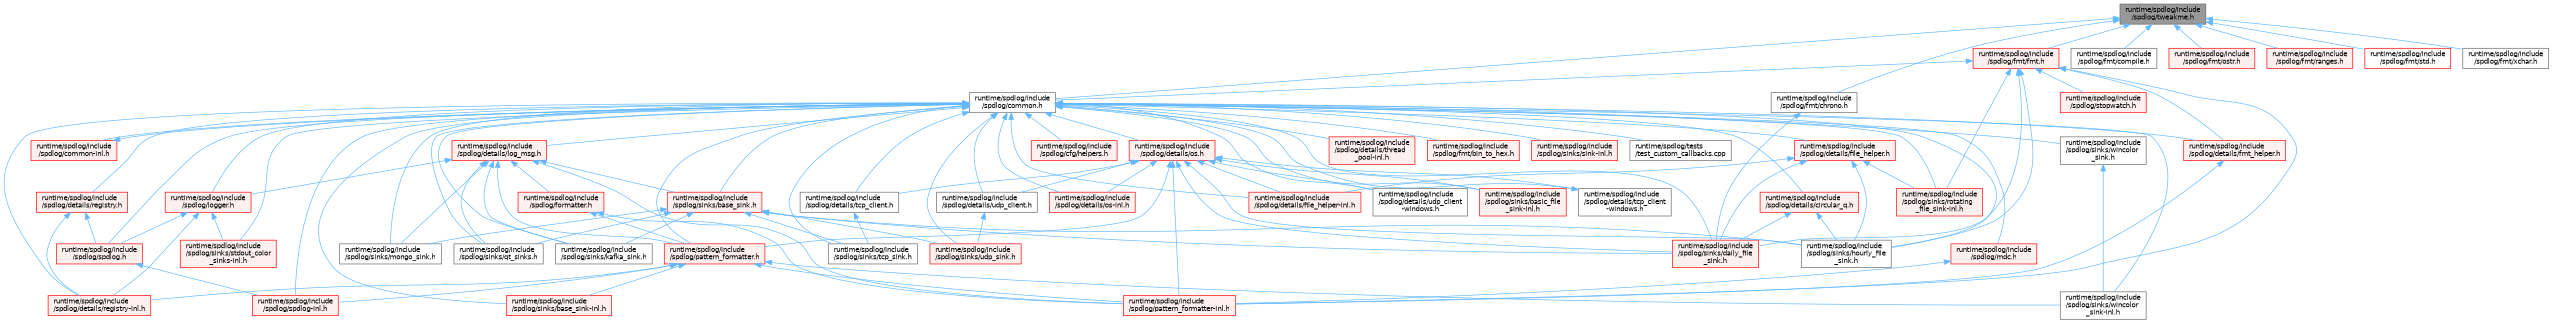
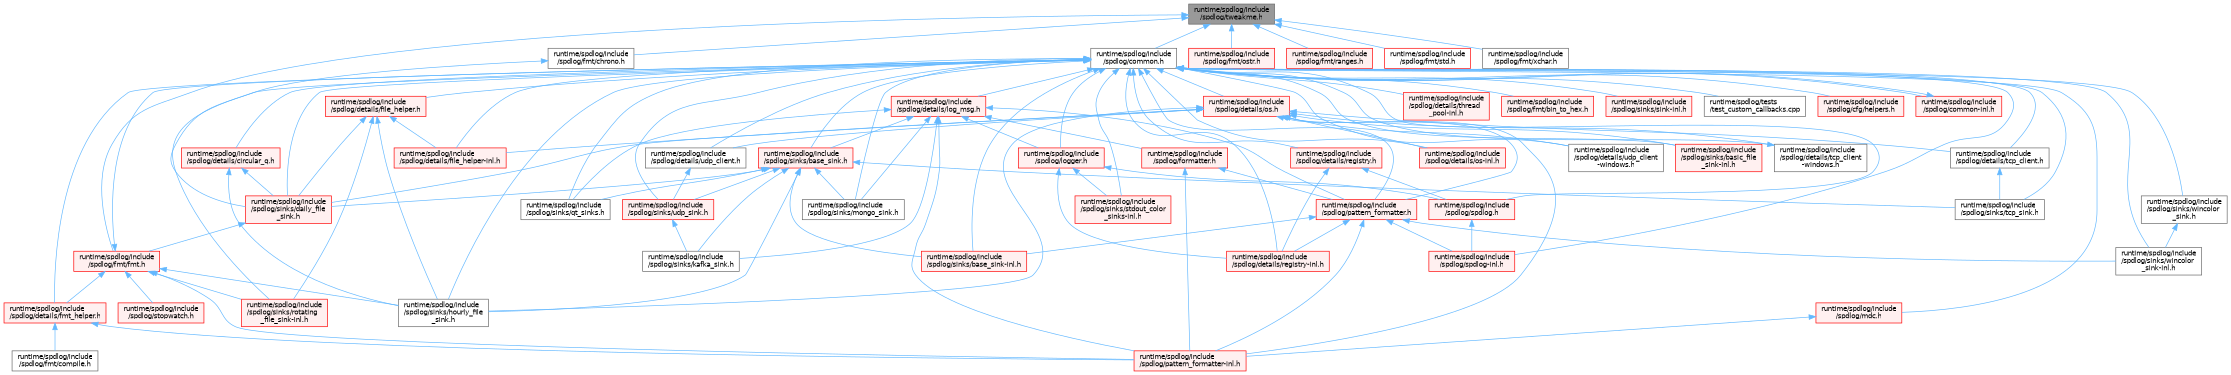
(2136, 38) -> (55, 340)
(440, 147) -> (681, 239)
(1940, 233) -> (194, 238)
none -> (831, 241)
